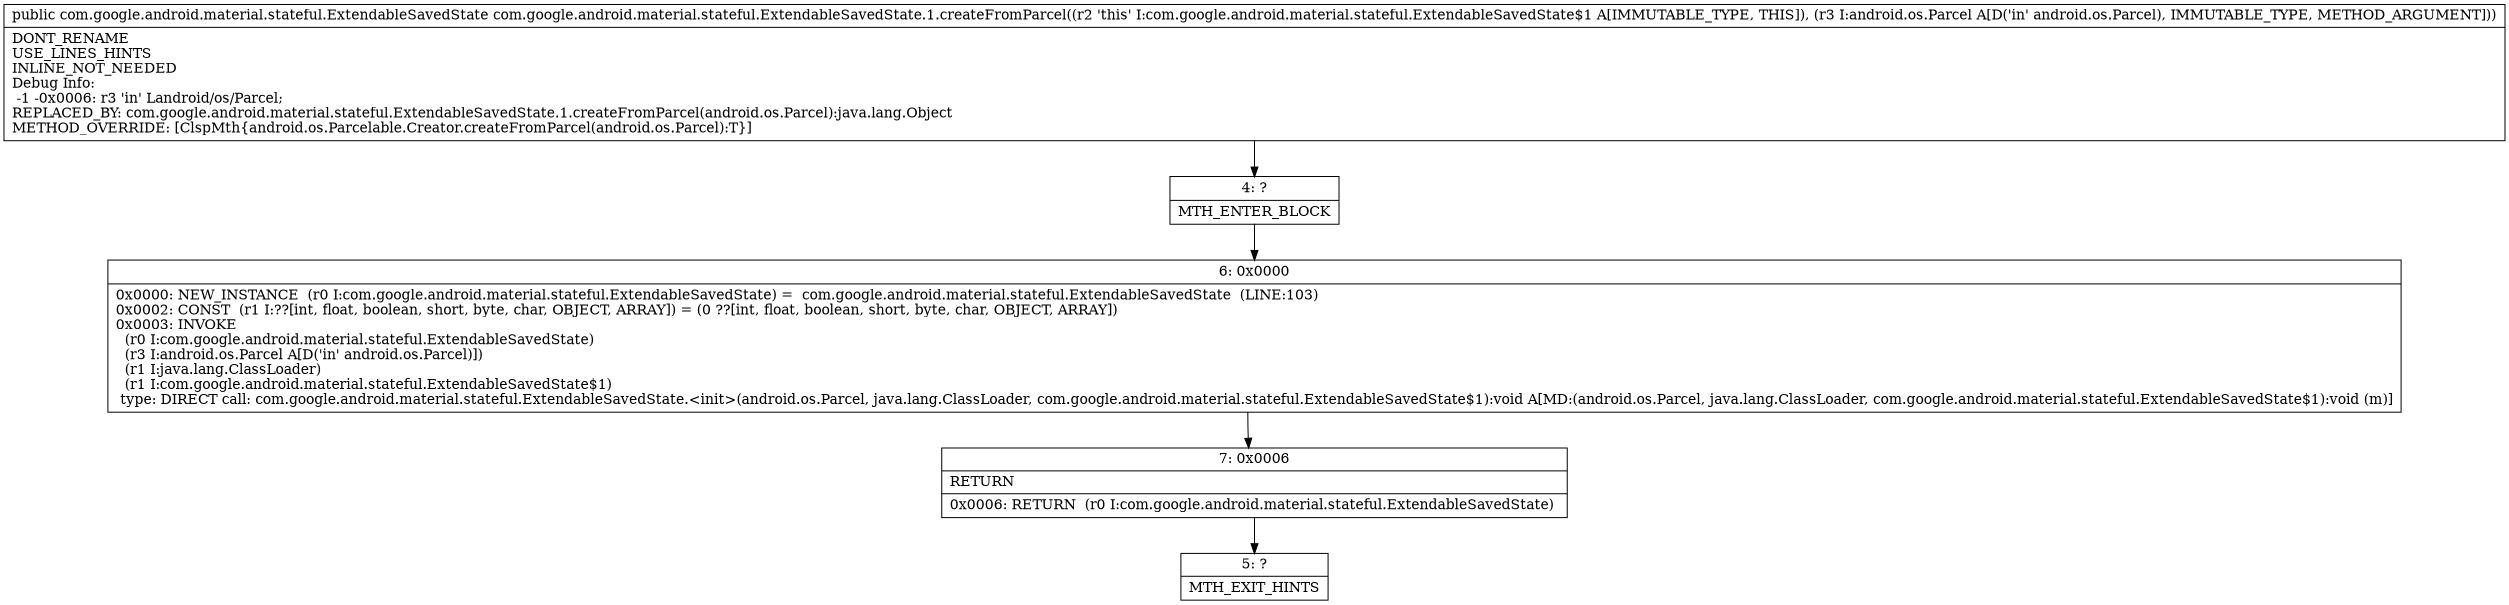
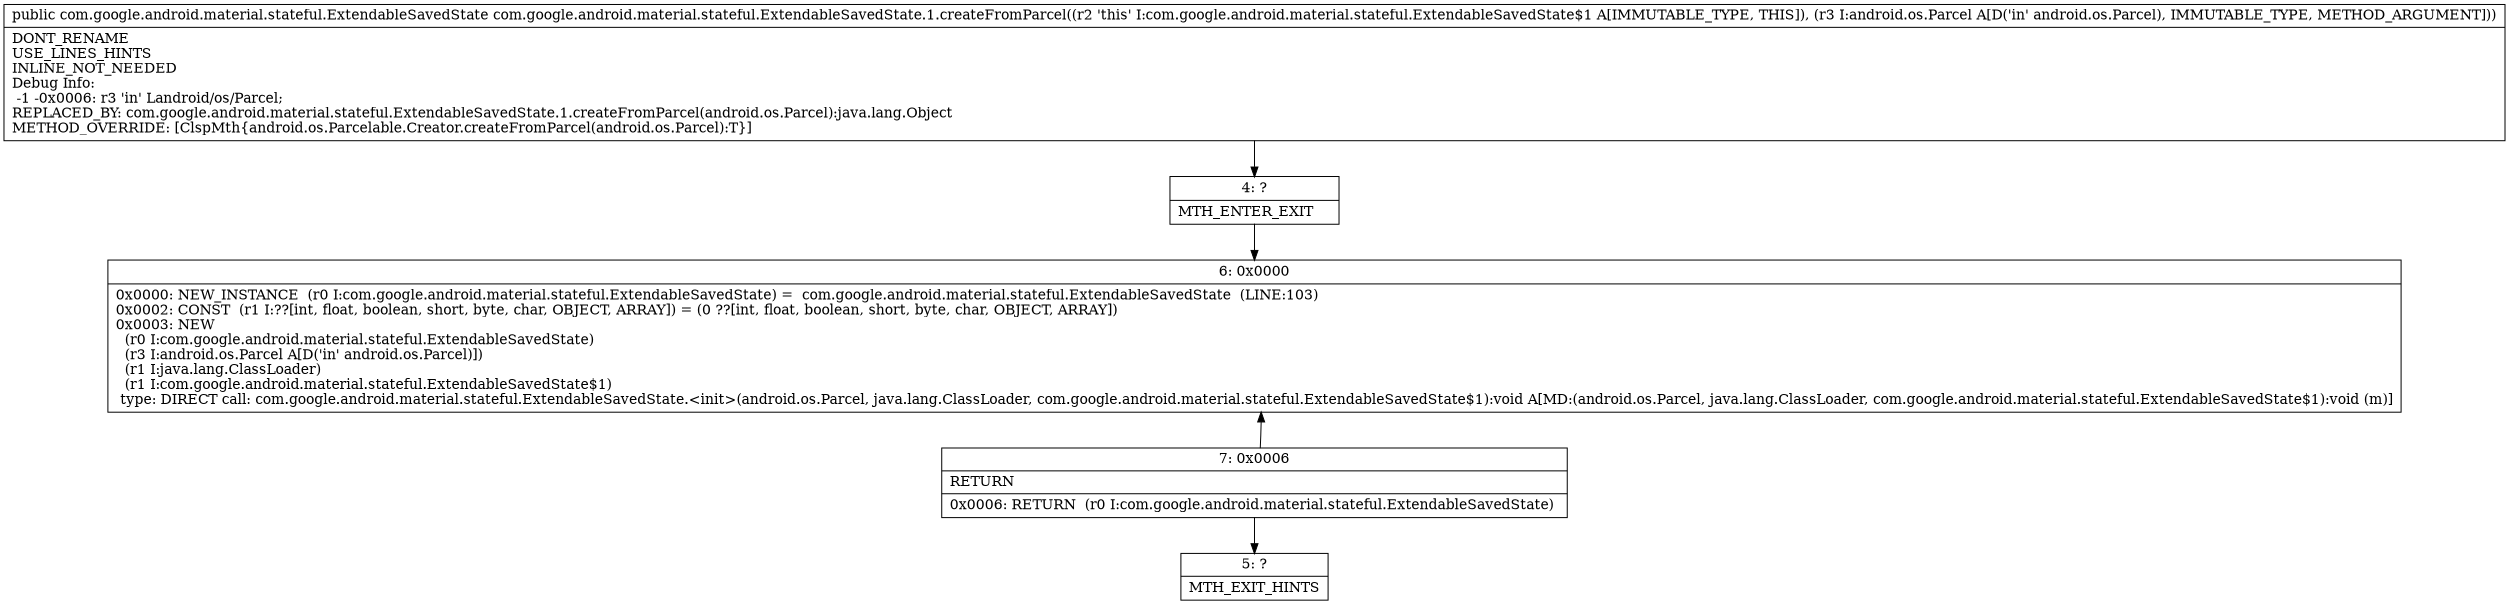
(1254, 212) -> (1246, 212)
(181, 325) -> (170, 325)
(1248, 425) -> (1261, 435)
